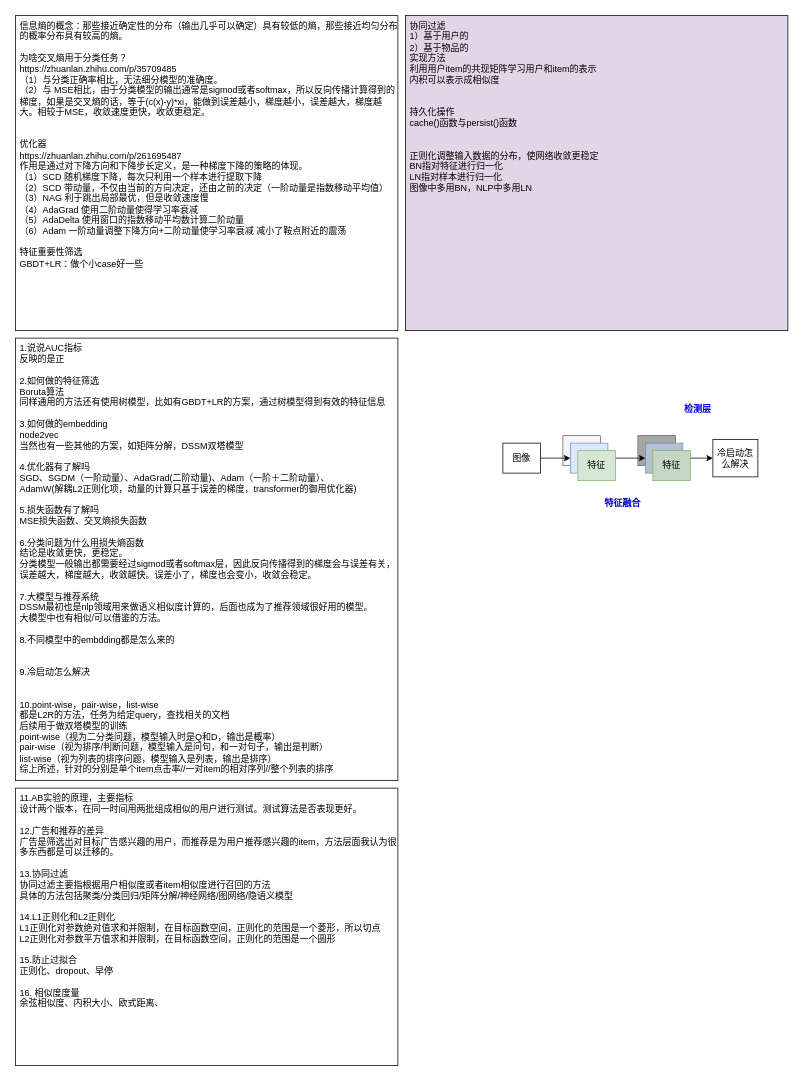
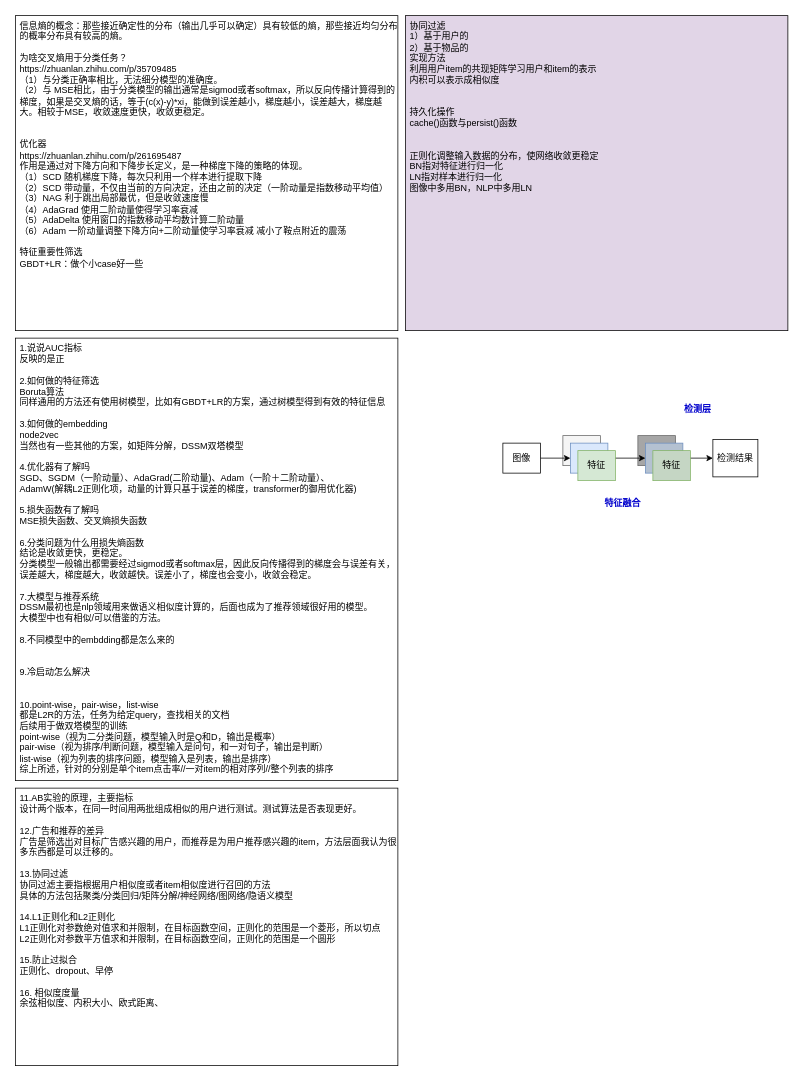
(735, 458) -> (735, 458)
